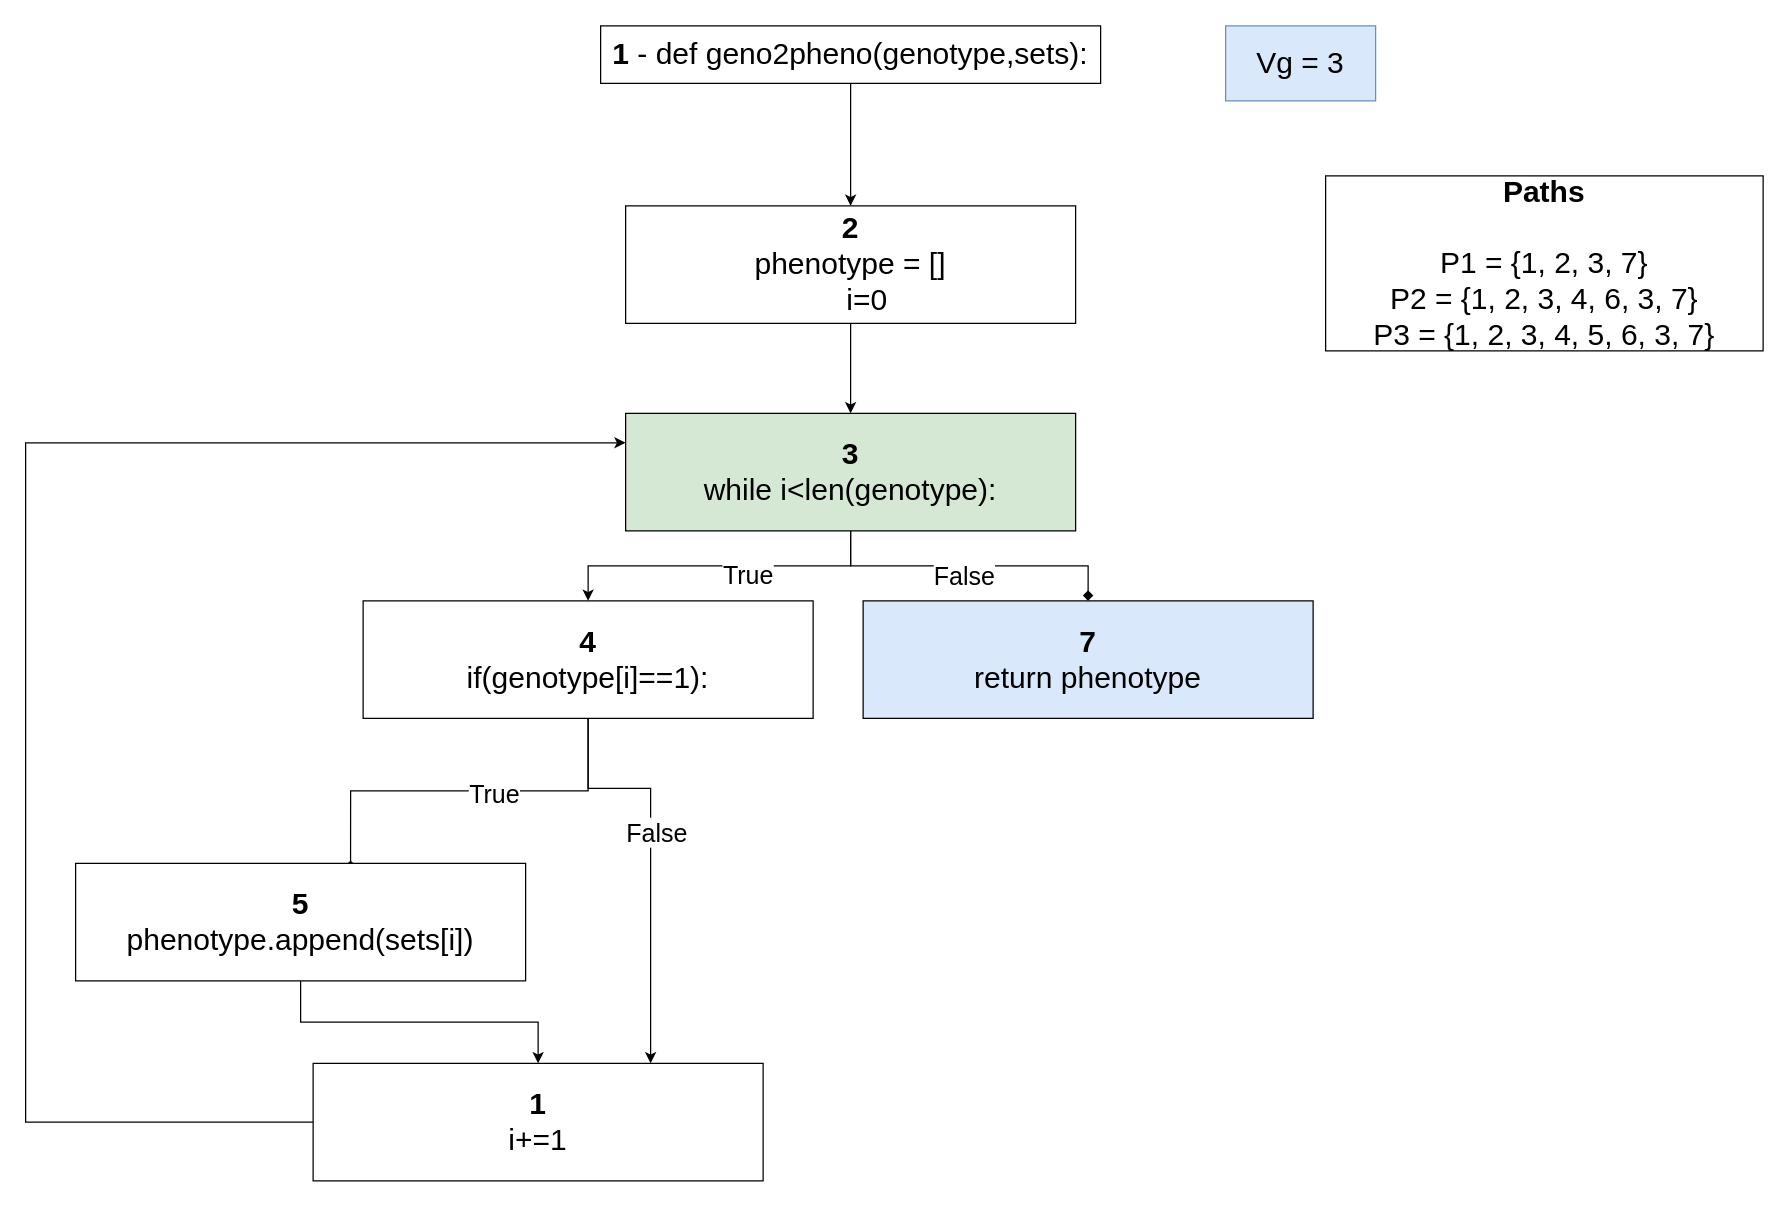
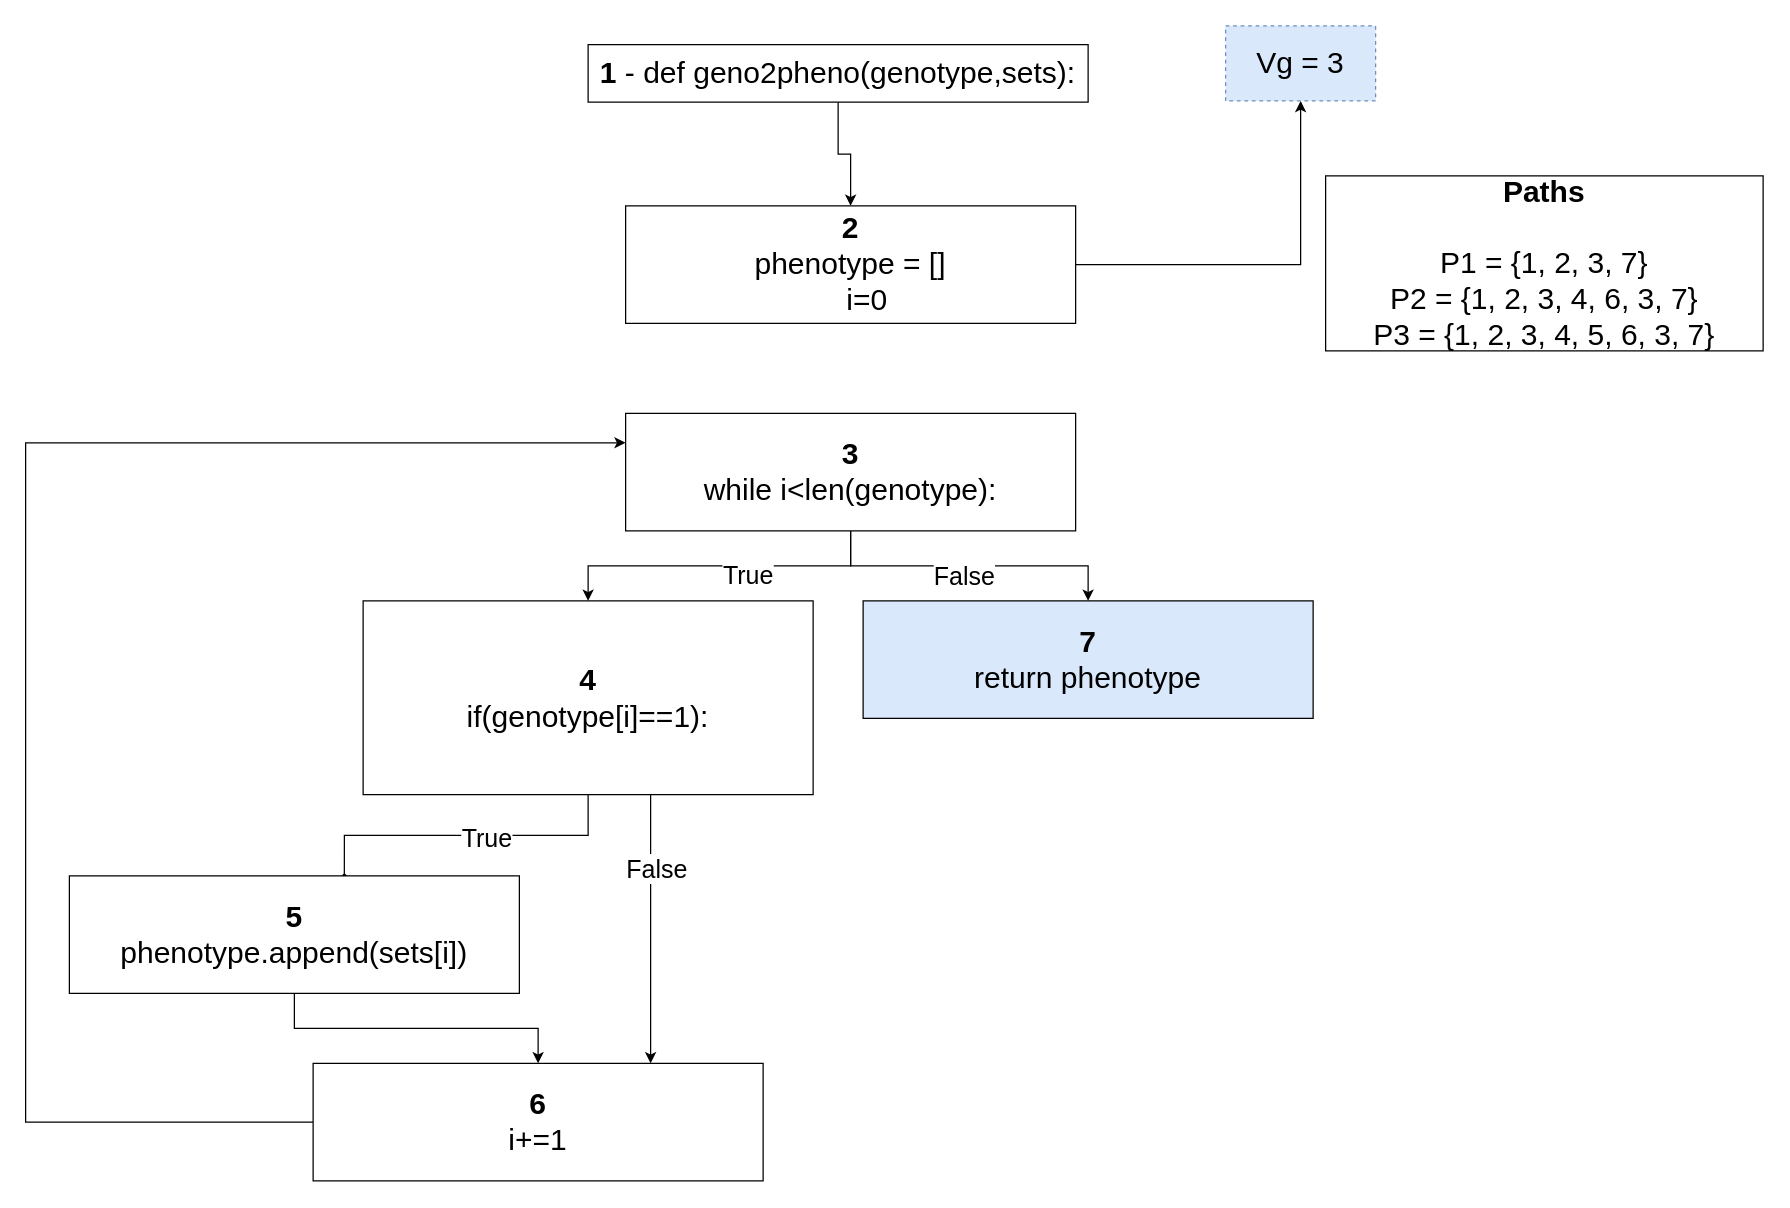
(851, 54) -> (838, 73)
(1301, 63) -> (1301, 63)
(851, 364) -> (1266, 264)
(851, 472) -> (851, 472)
(1088, 590) -> (1088, 591)
(588, 659) -> (588, 698)
(301, 922) -> (294, 934)
(538, 1122) -> (538, 1122)
